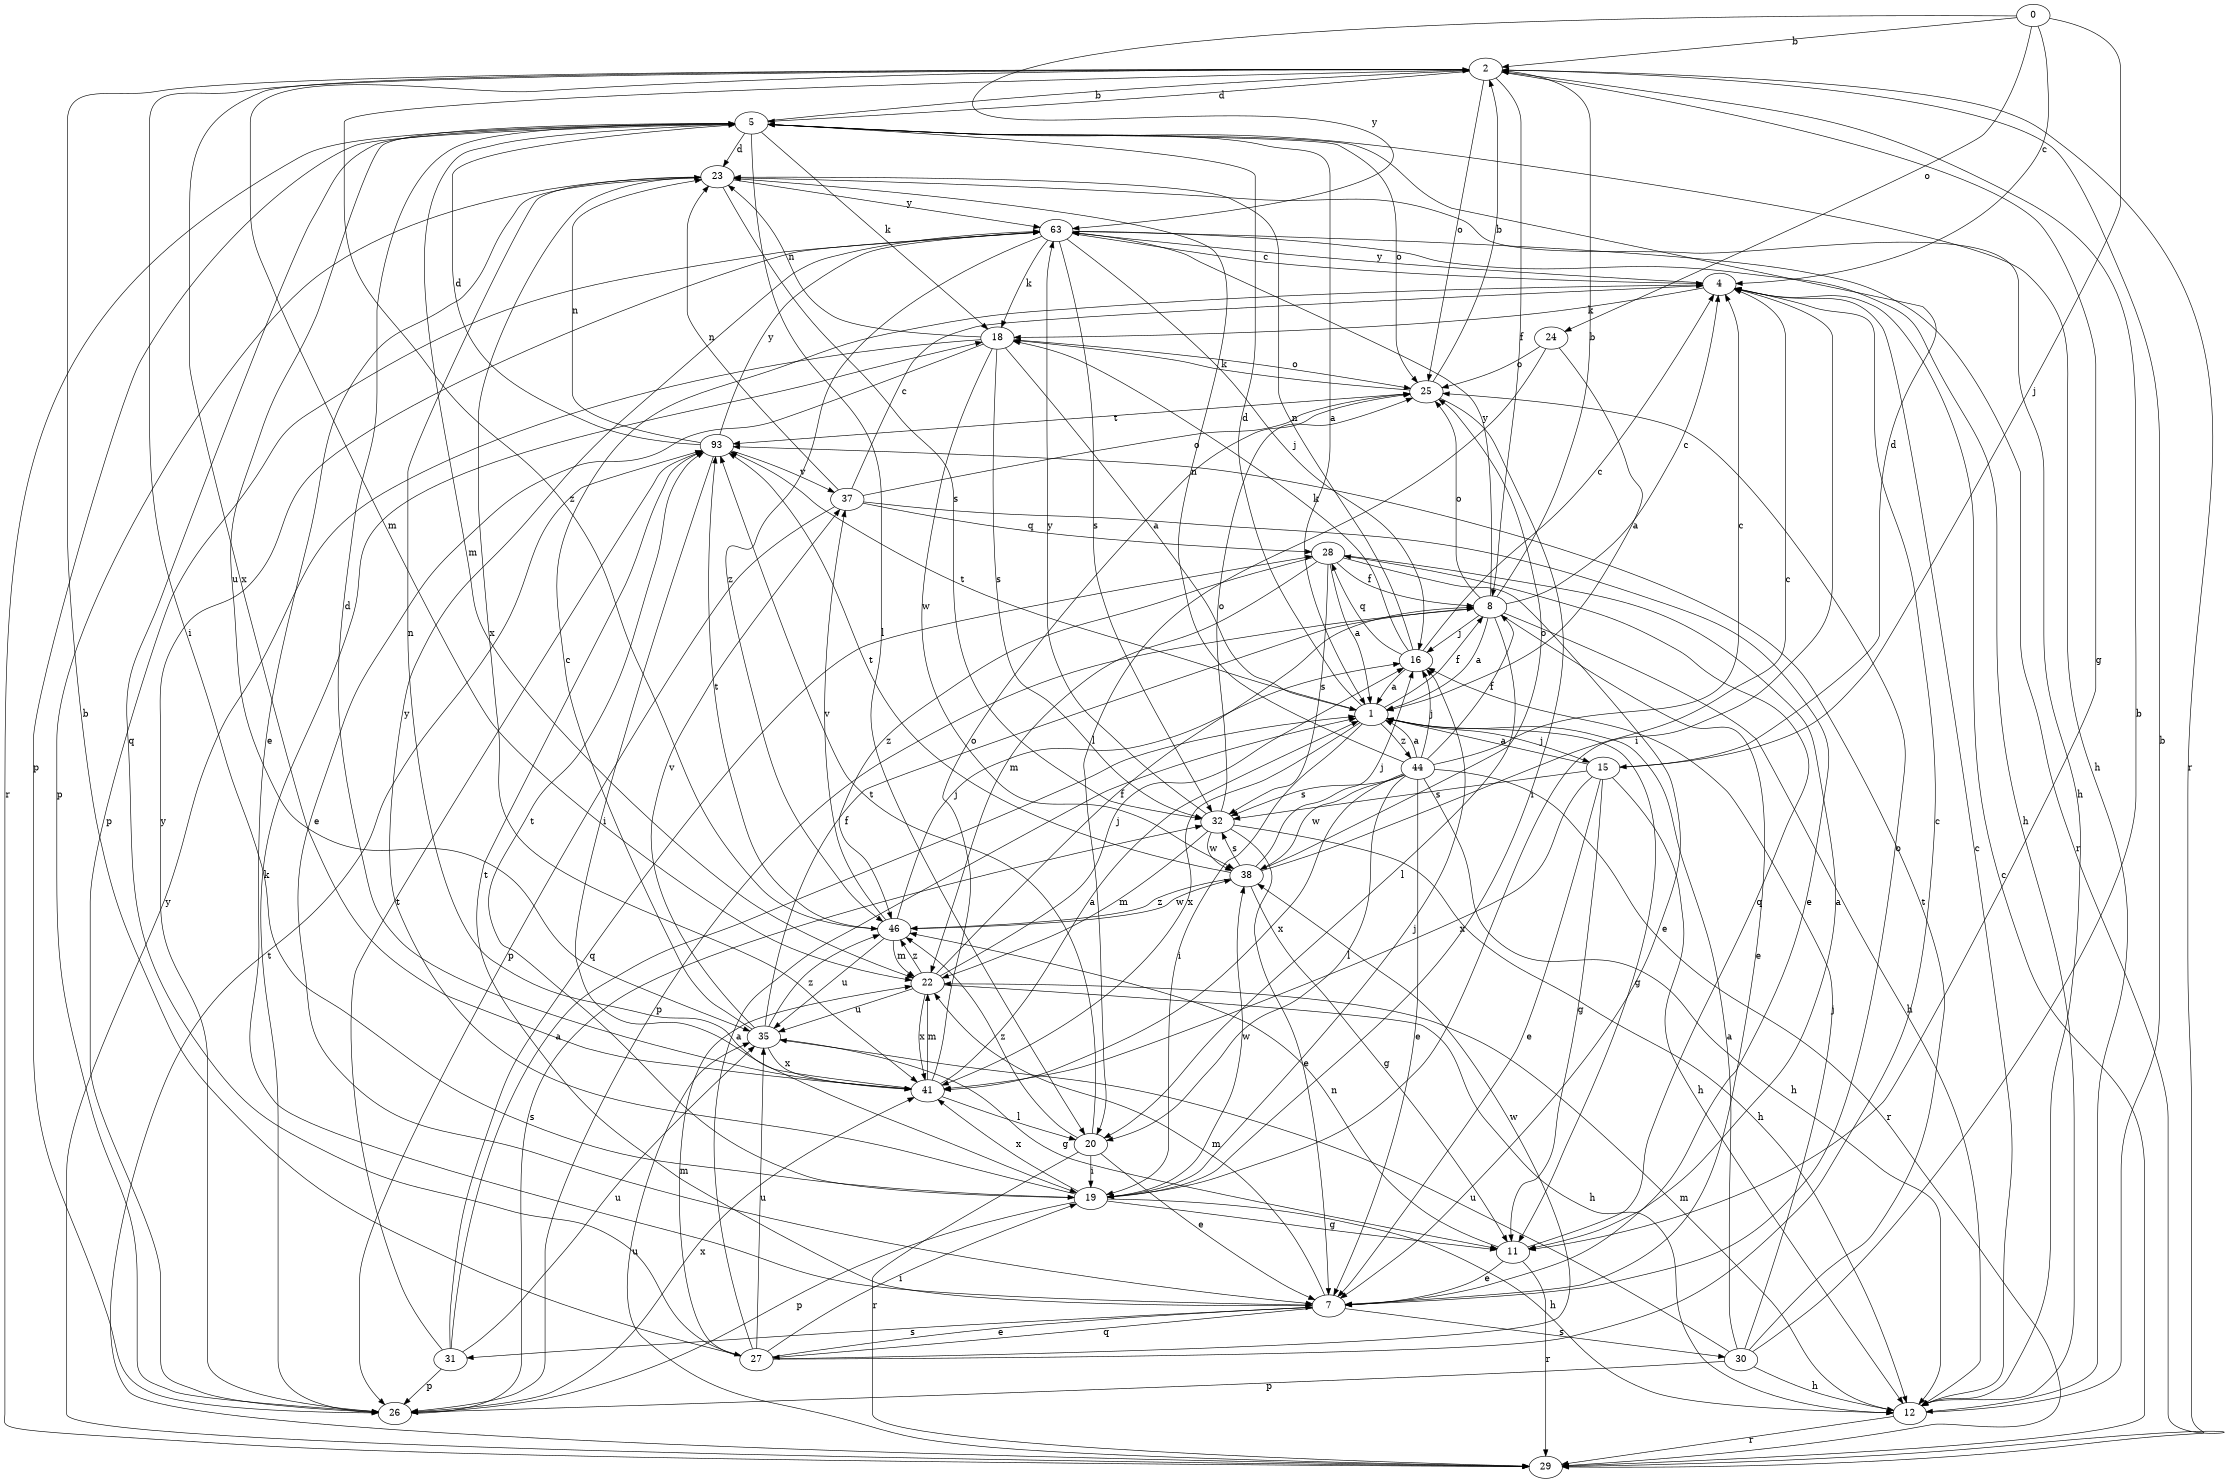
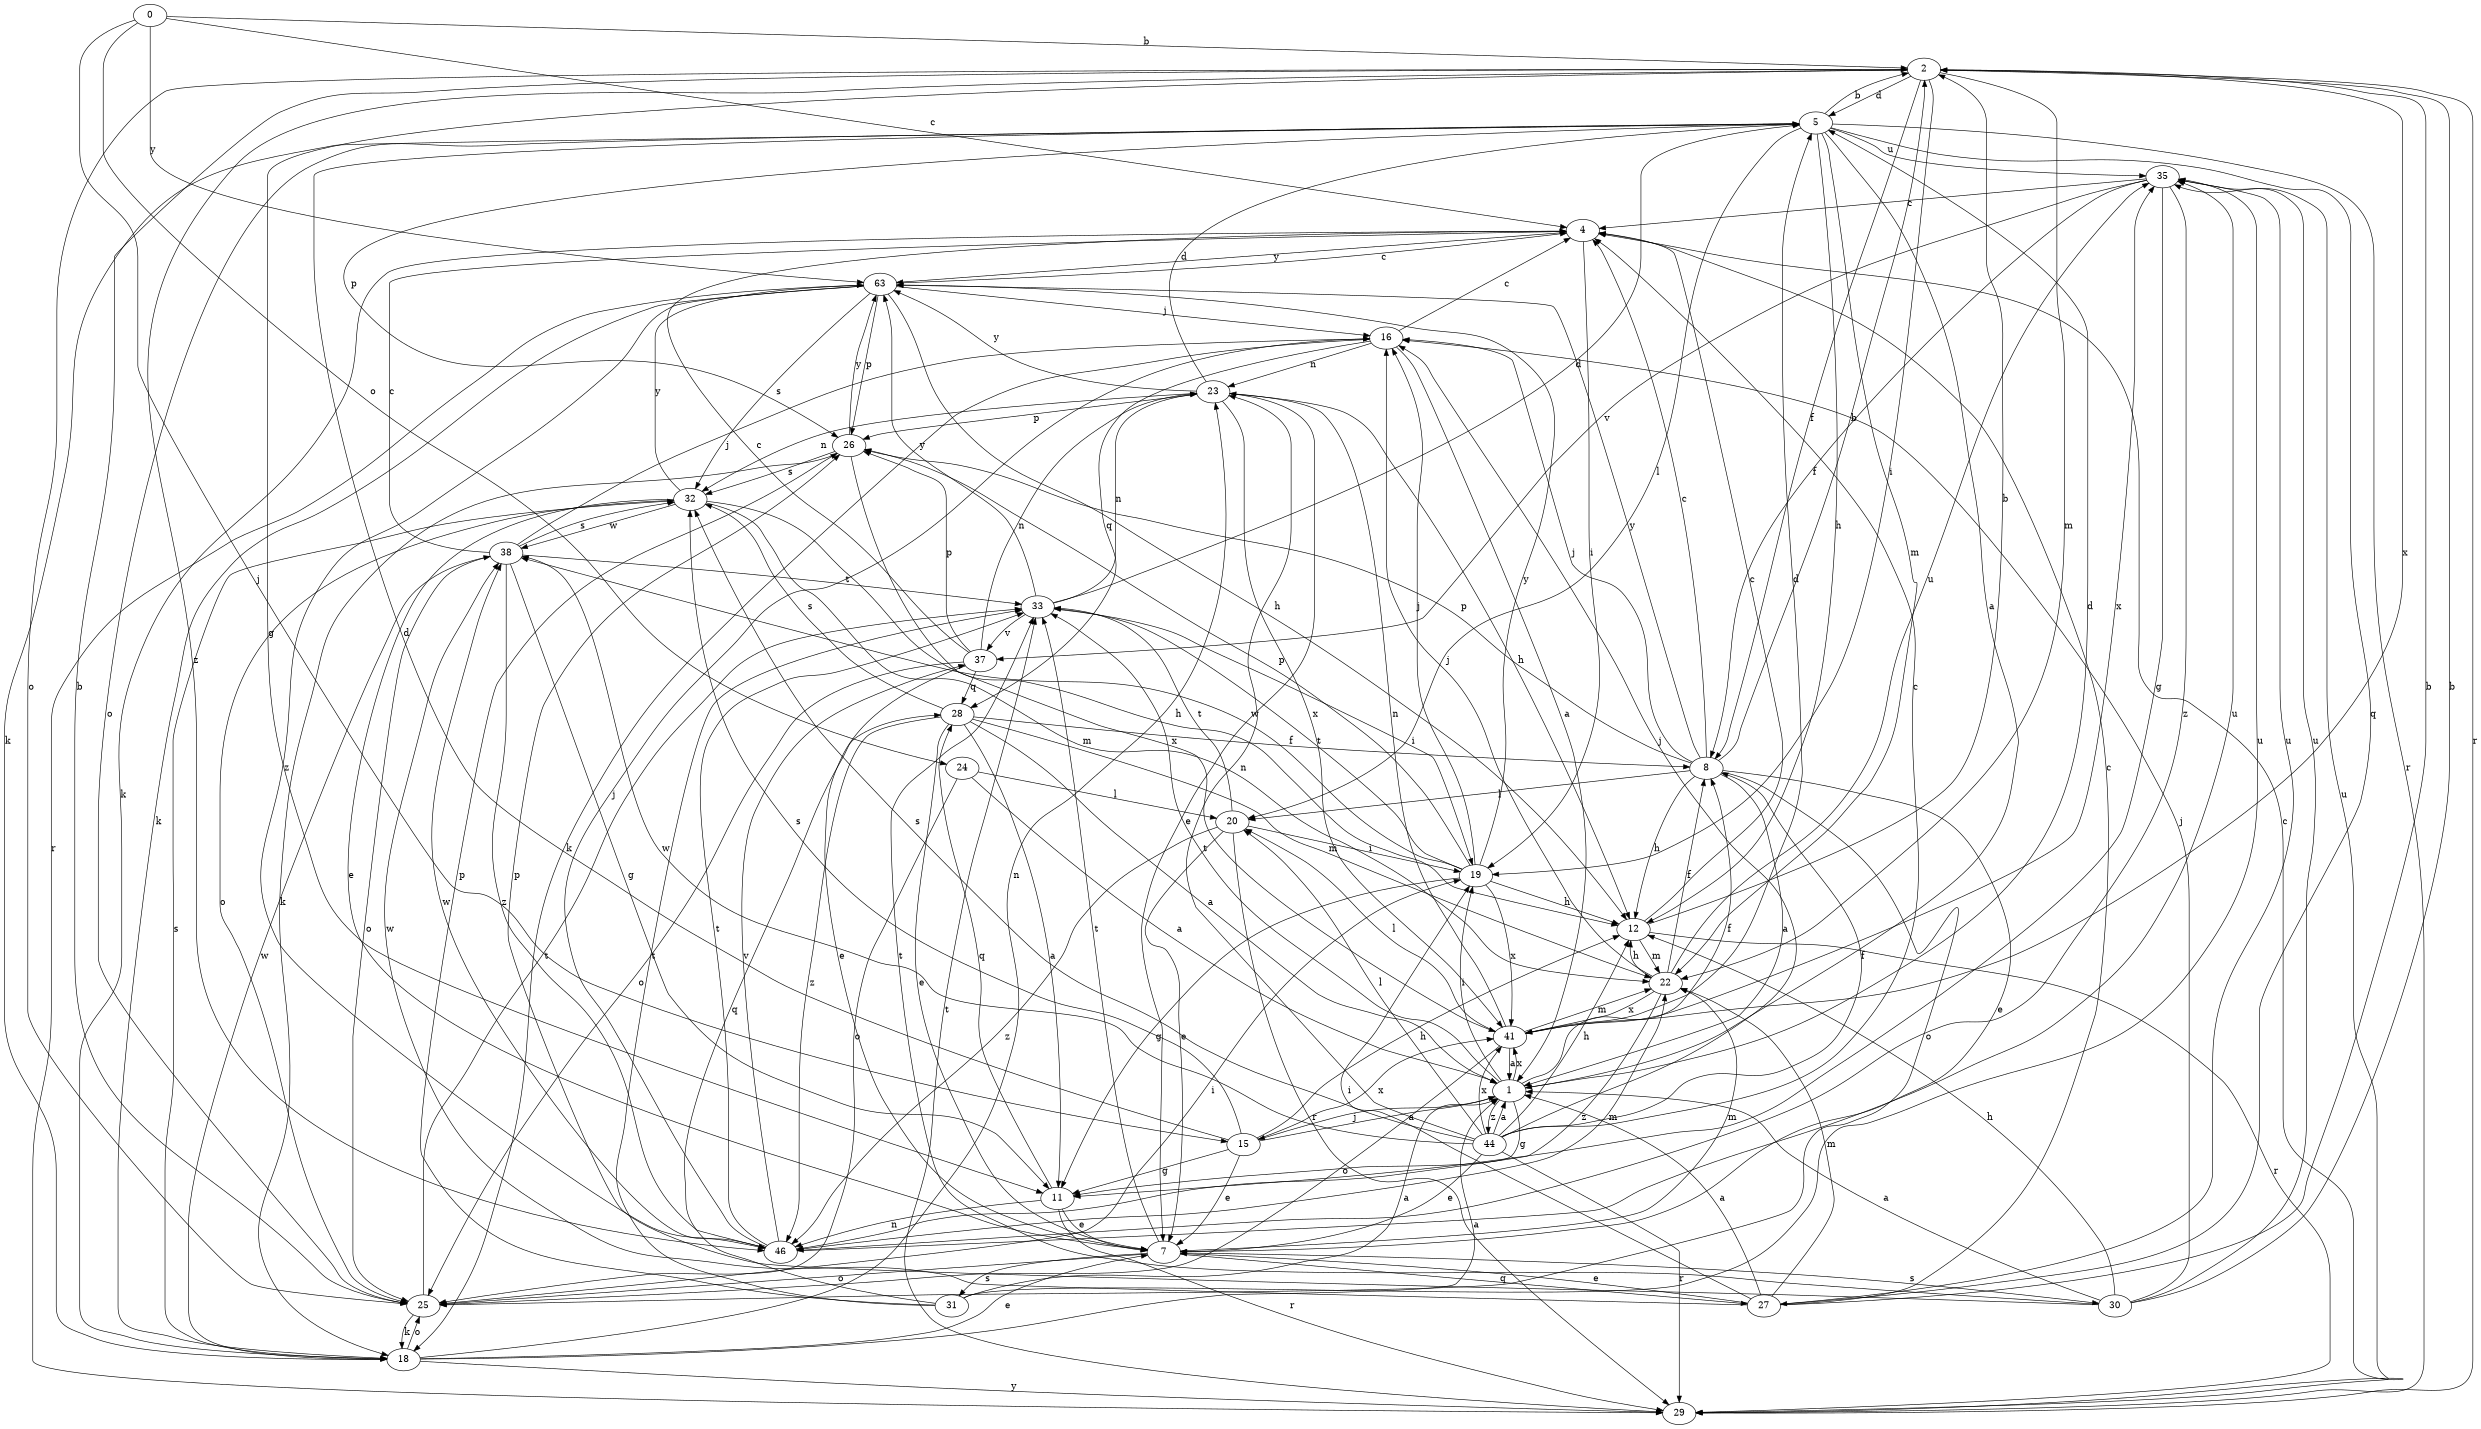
(736, 147) -> (1409, 165)
(717, 446) -> (1038, 607)
(956, 499) -> (824, 446)
(831, 1081) -> (2084, 804)
